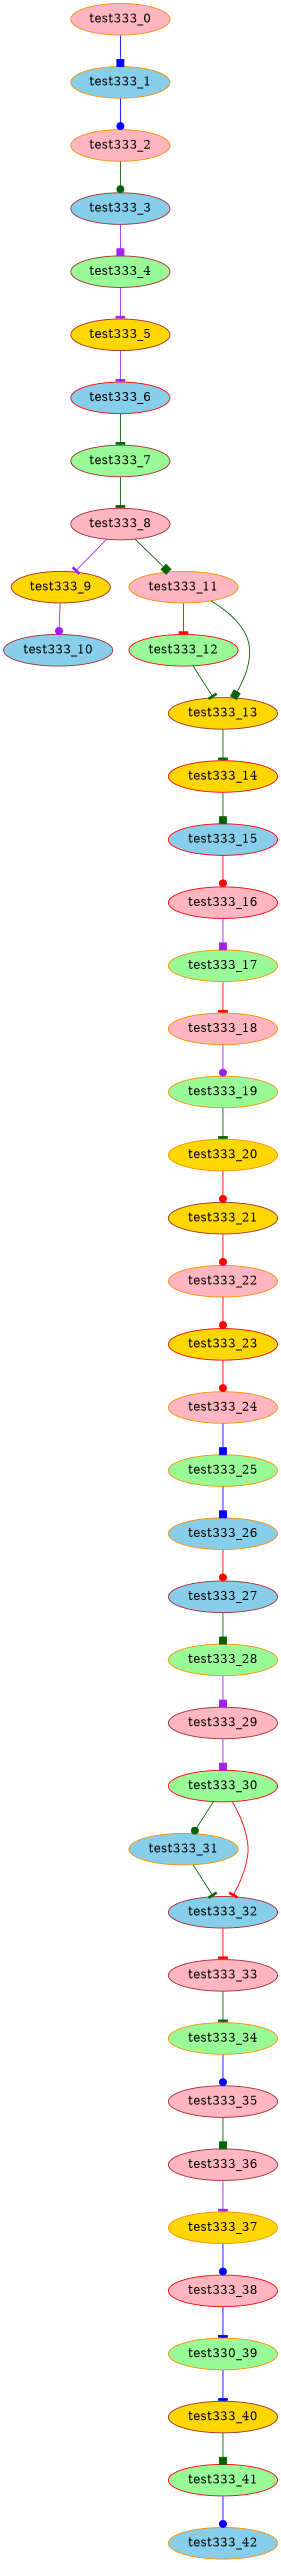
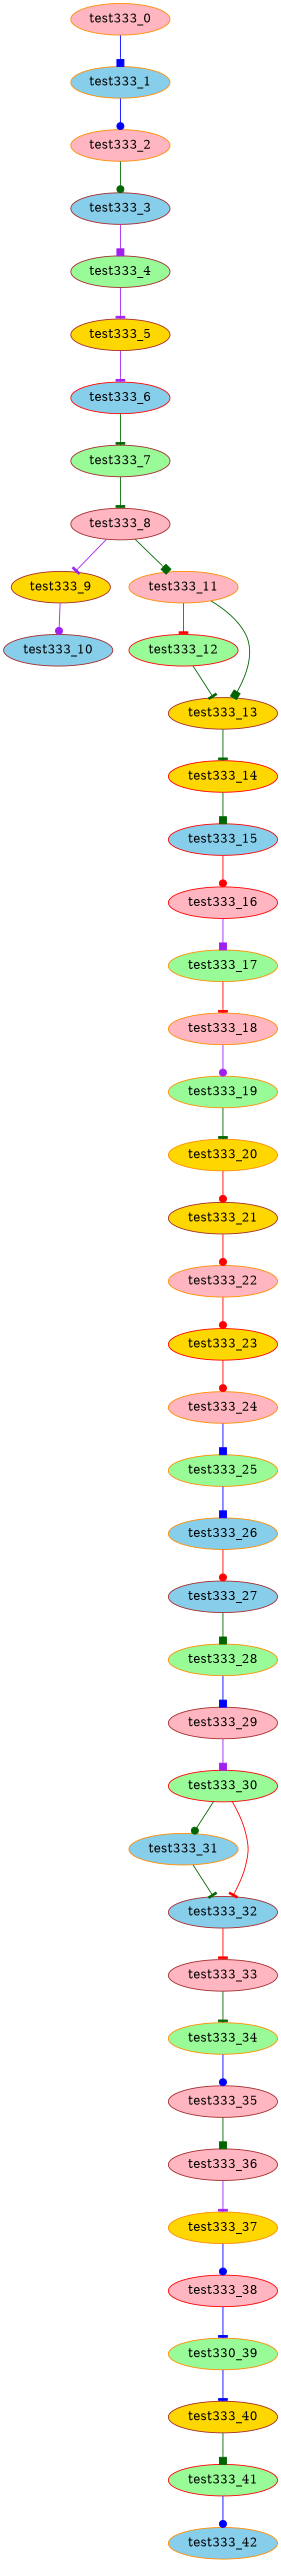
(223, 1687) -> (223, 1687)
